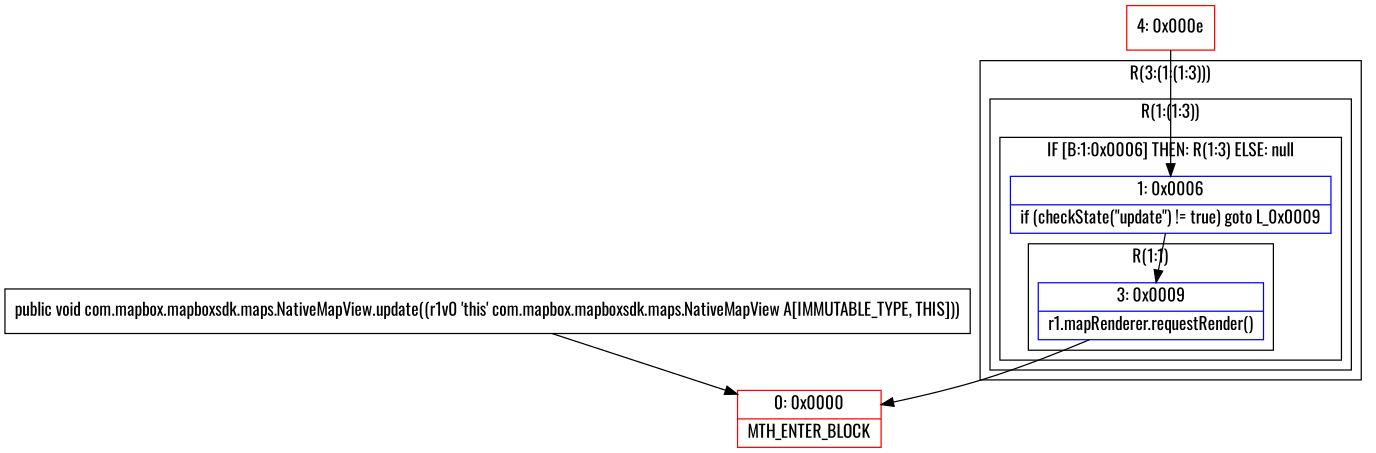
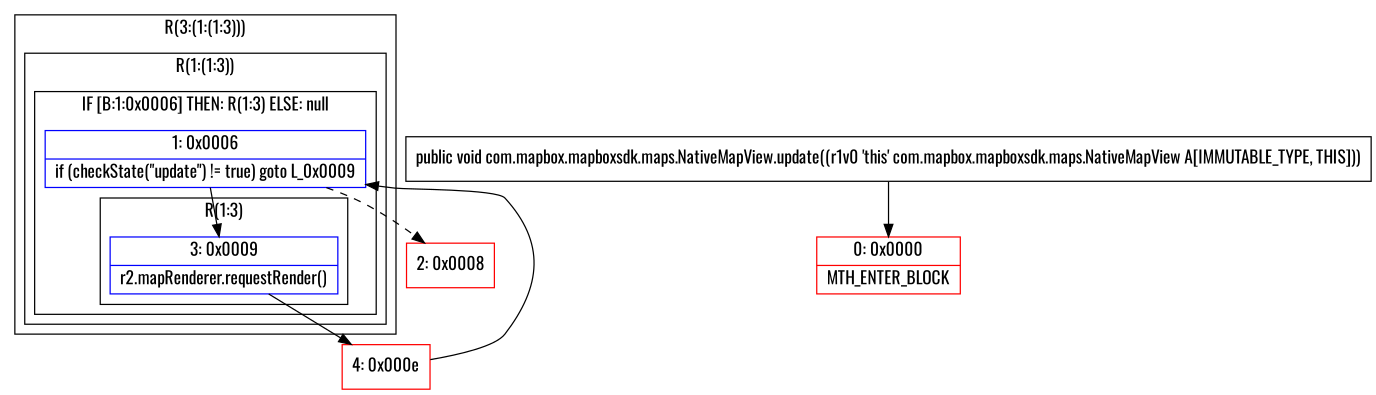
(1151, 258) -> (224, 212)
none -> (450, 265)
(1151, 325) -> (224, 279)
(968, 384) -> (305, 316)
